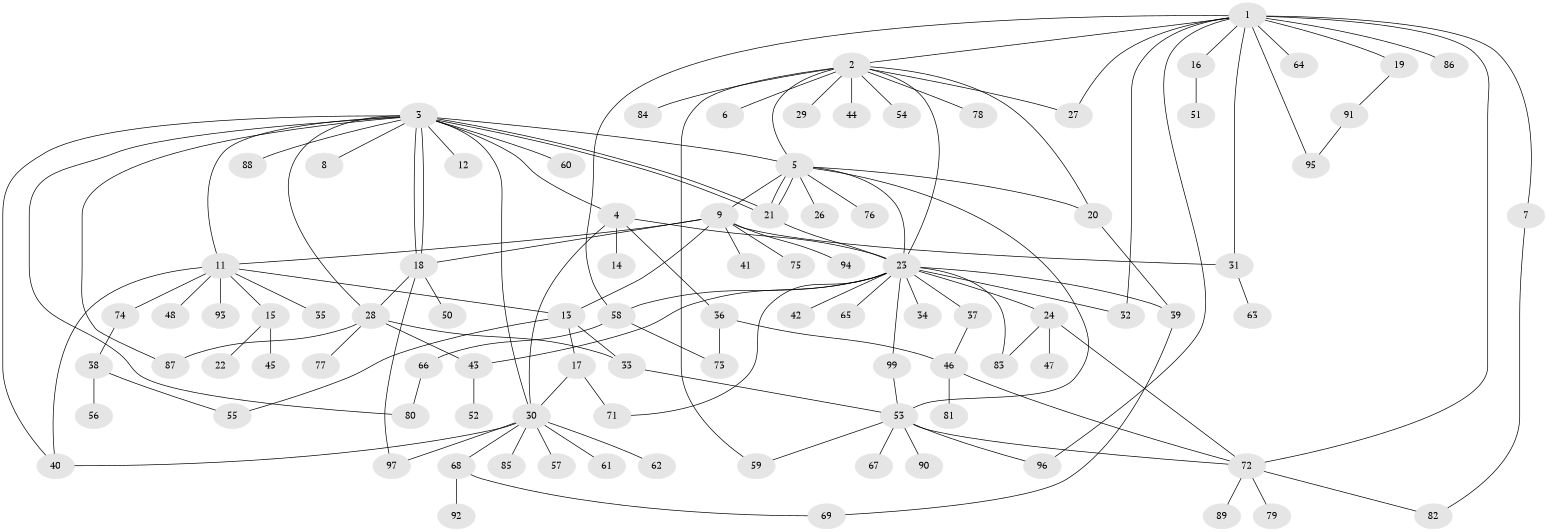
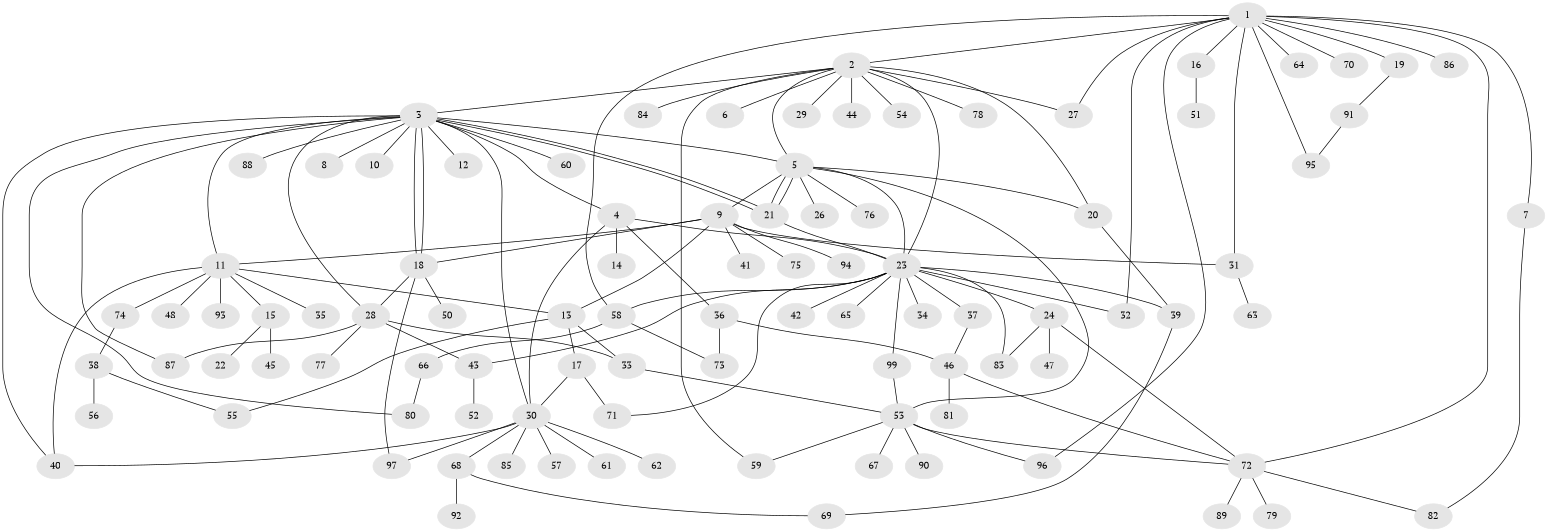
none -> (1349, 65)
none -> (625, 92)
none -> (374, 166)
